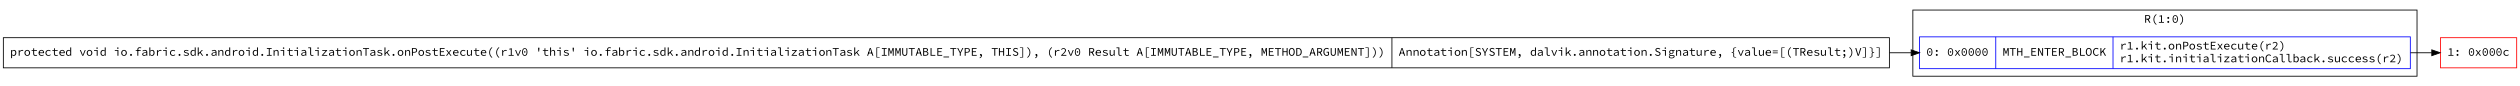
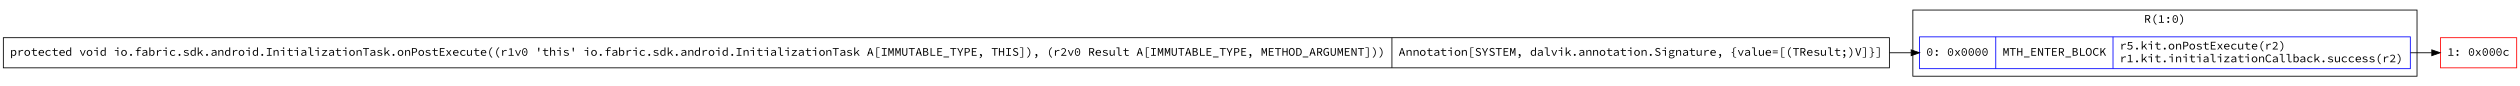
(2203, 46) -> (2203, 46)
